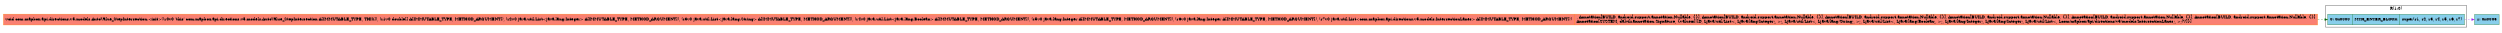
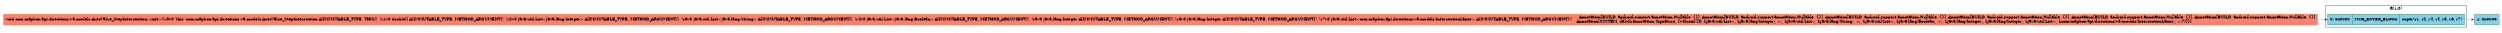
(2432, 19) -> (2432, 19)
